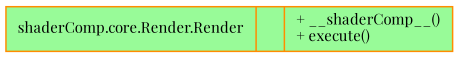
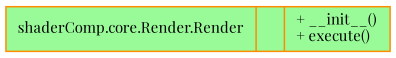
(368, 20) -> (337, 20)
